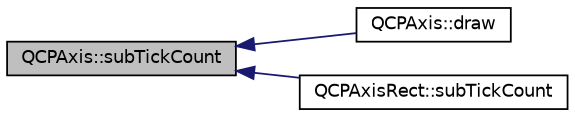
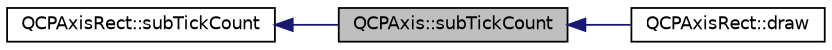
(434, 25) -> (728, 25)
(277, 75) -> (316, 25)
